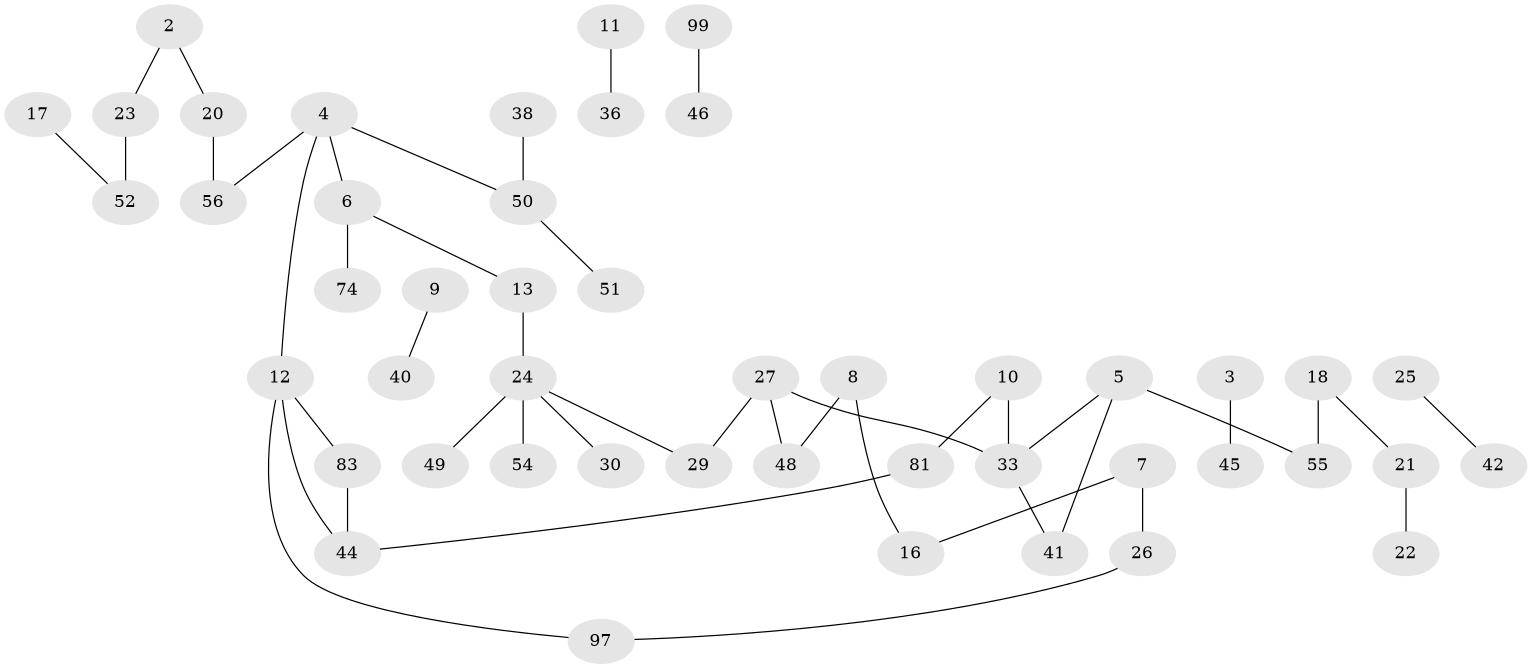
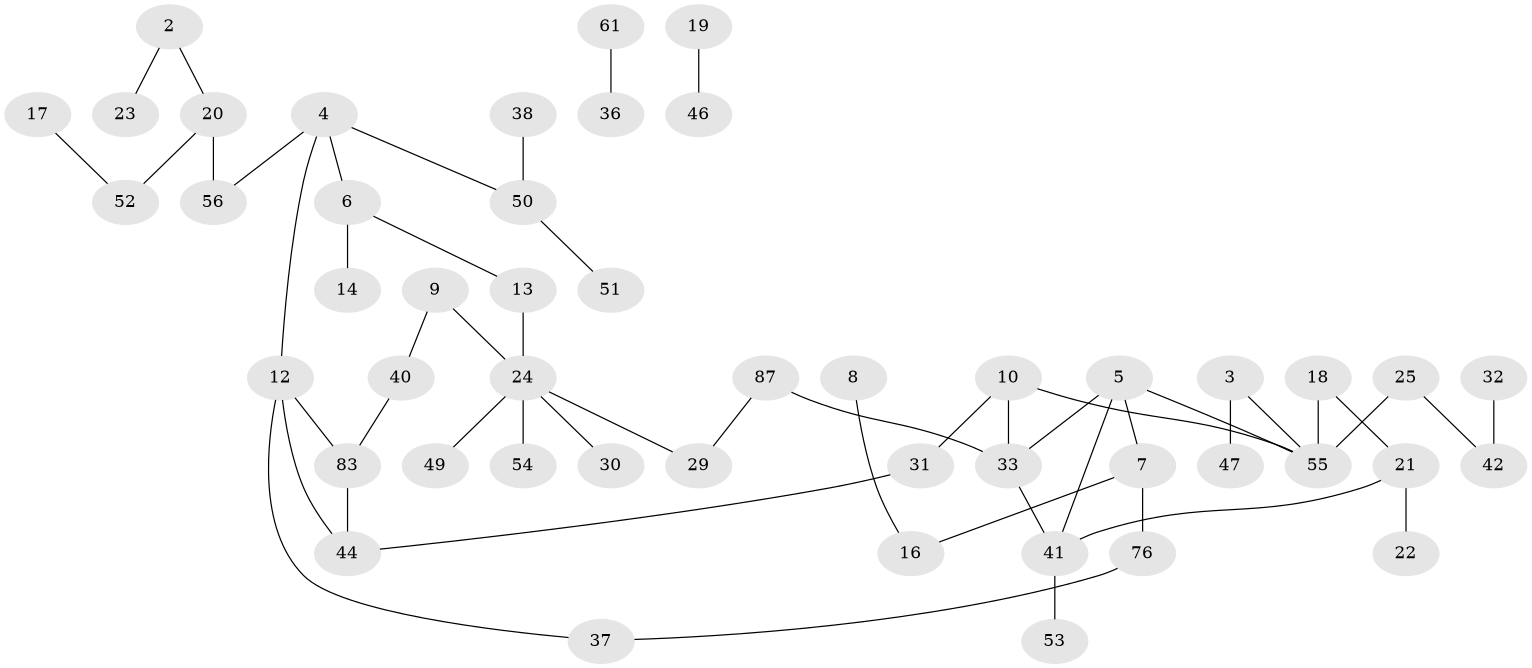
(611, 27) -> (611, 27)
(699, 27) -> (699, 27)
(126, 159) -> (170, 158)
(348, 290) -> (348, 290)
none -> (479, 334)
(766, 378) -> (766, 378)
none -> (1494, 378)
none -> (1367, 417)
none -> (1166, 418)
none -> (374, 422)
none -> (1131, 422)
none -> (1274, 422)
(787, 466) -> none
(921, 466) -> (921, 466)
(1230, 466) -> (1230, 466)
none -> (1230, 510)
(1143, 554) -> (1143, 554)
(601, 641) -> (601, 641)
none -> (1055, 641)
